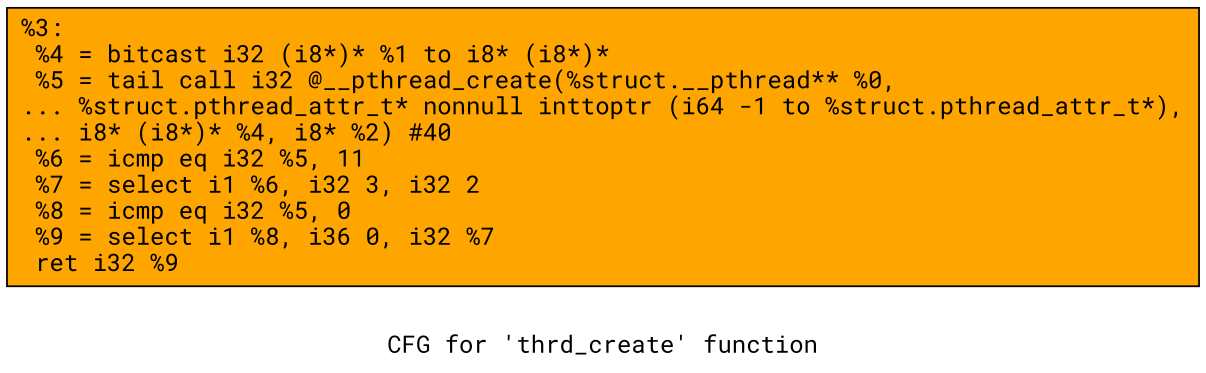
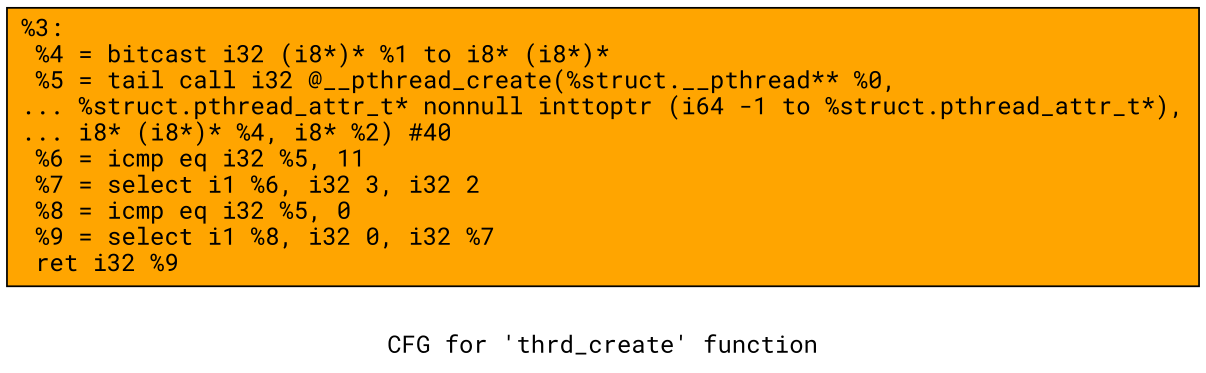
(258, 238) -> (258, 238)
